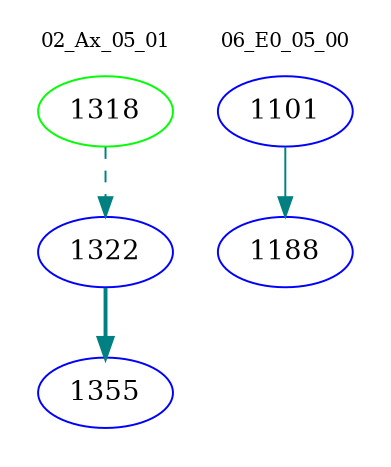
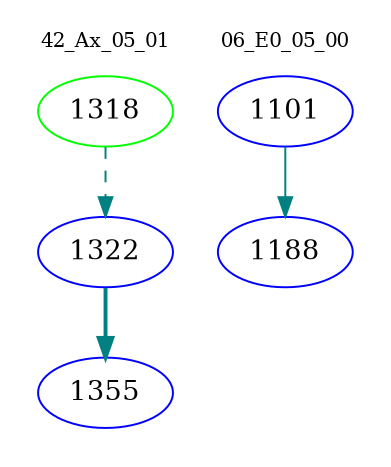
(106, 42) -> (106, 42)
